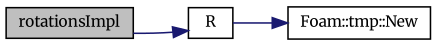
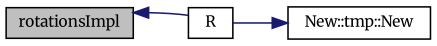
(359, 23) -> (359, 23)
(153, 33) -> (169, 13)
